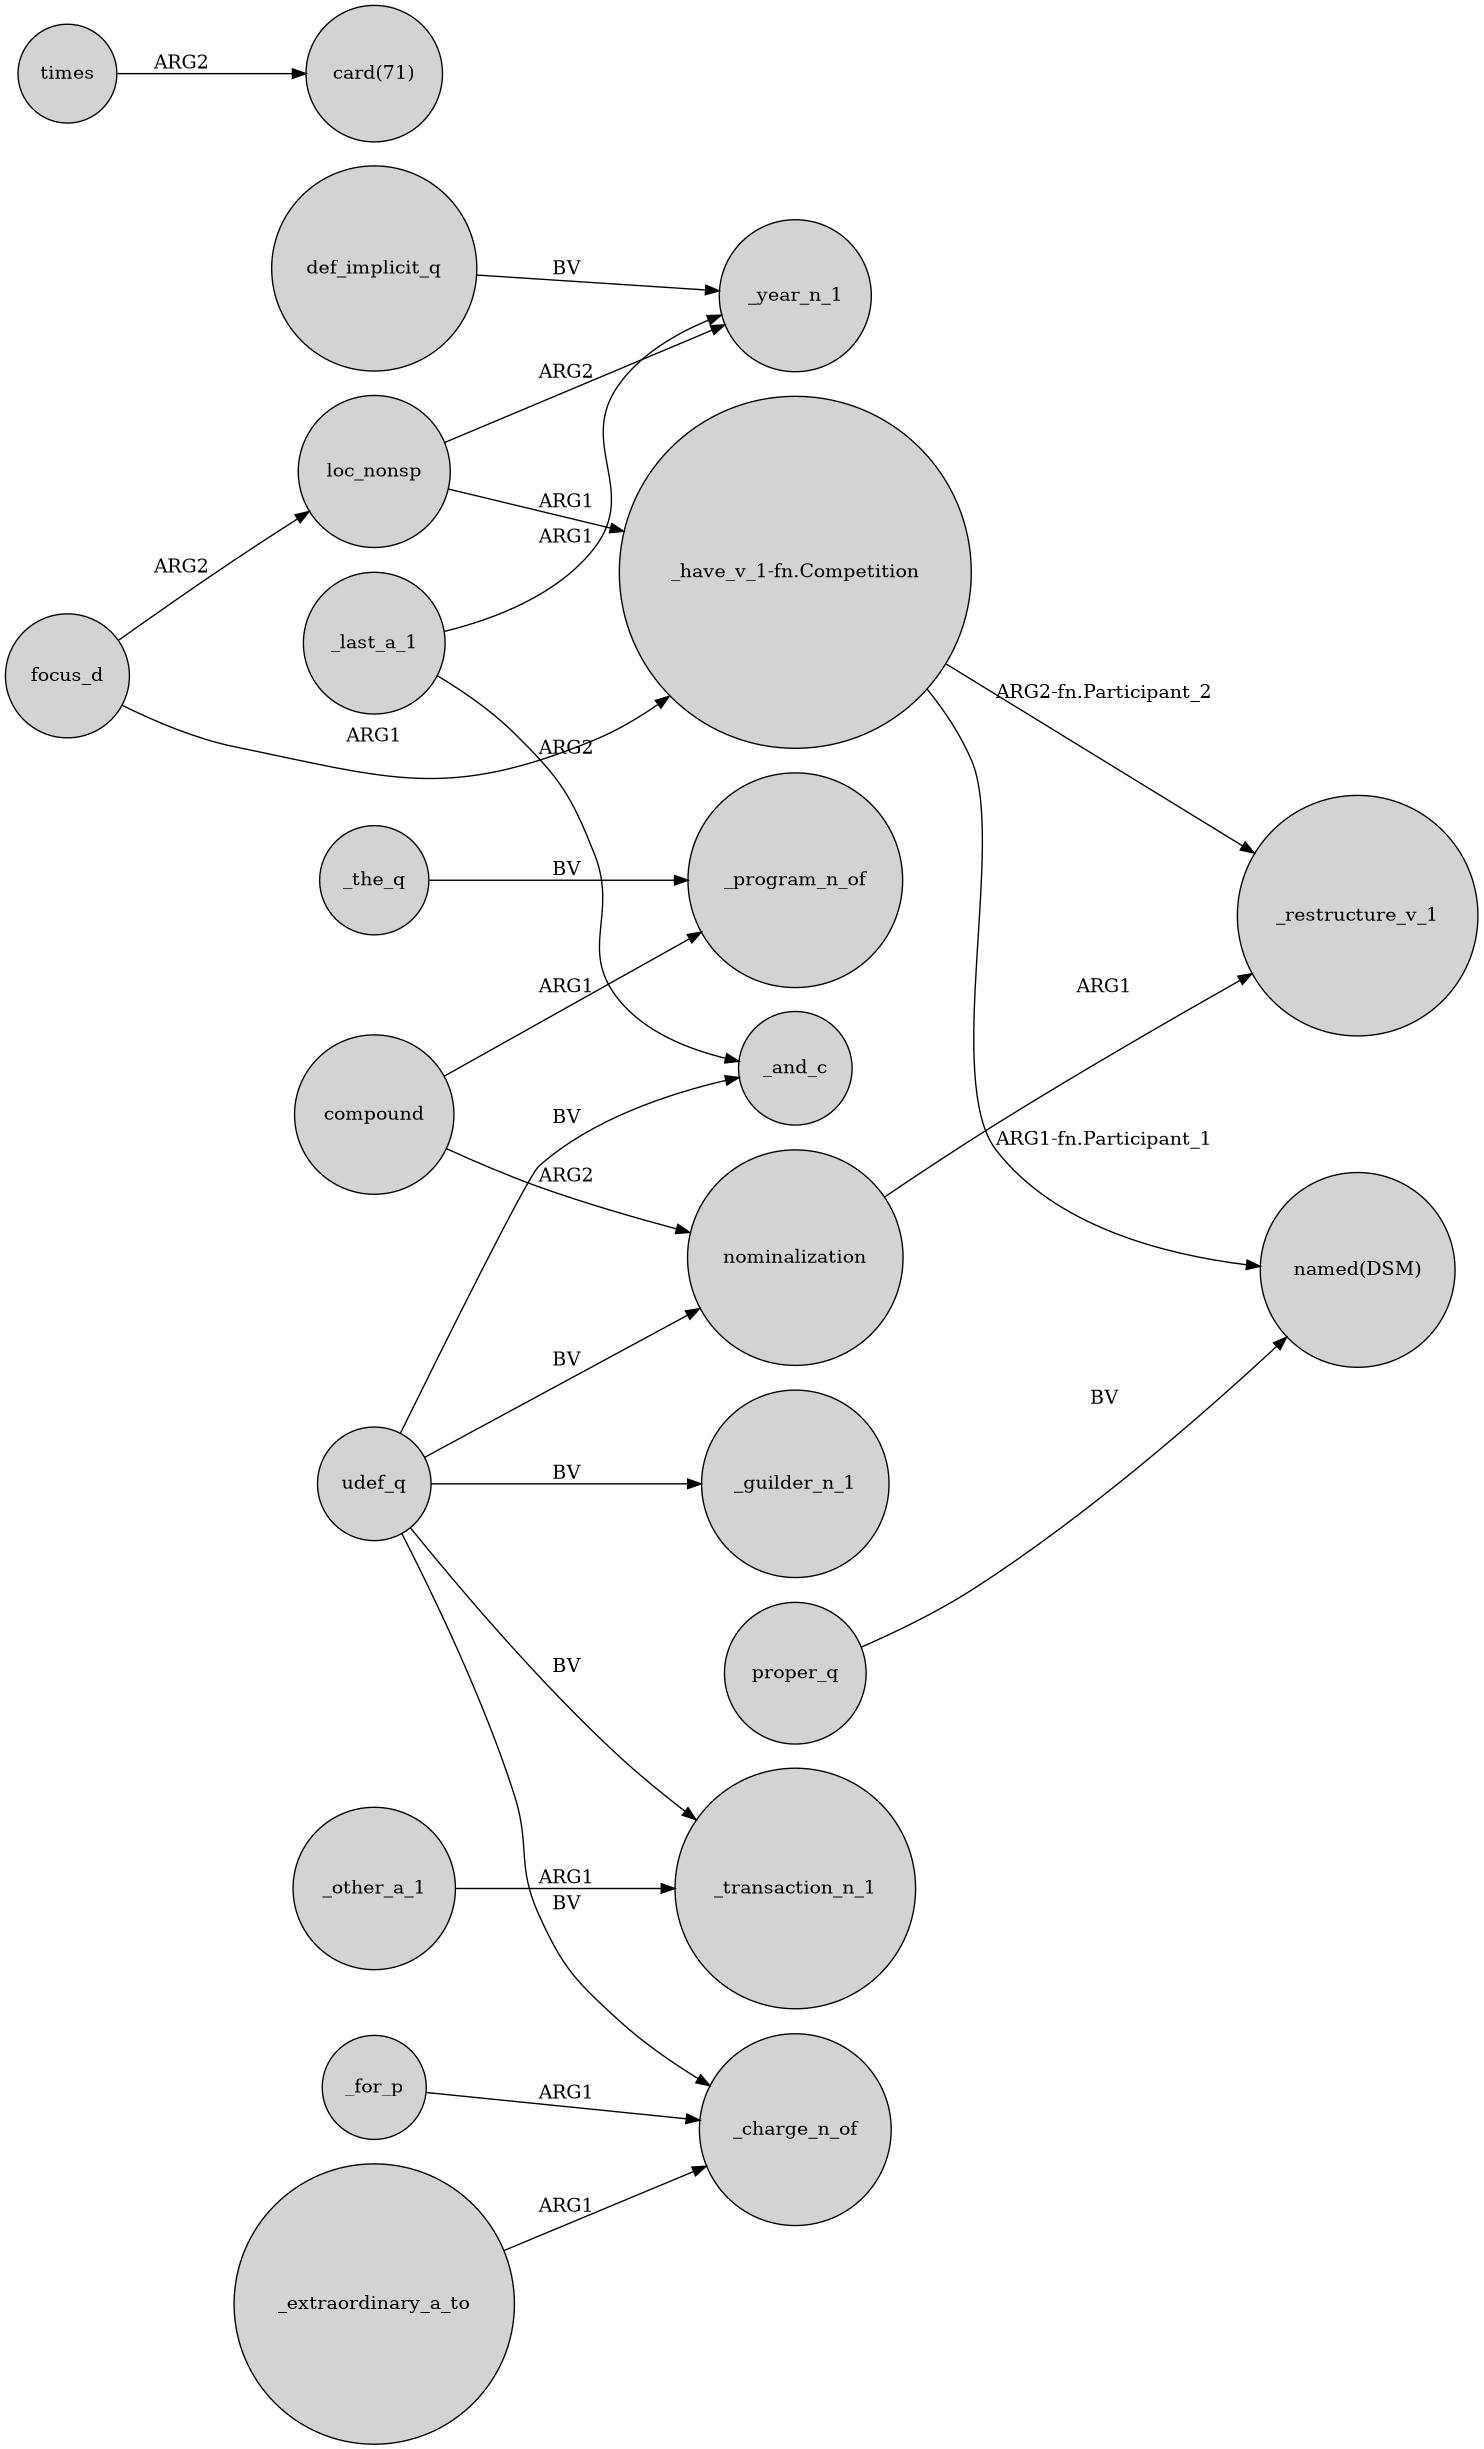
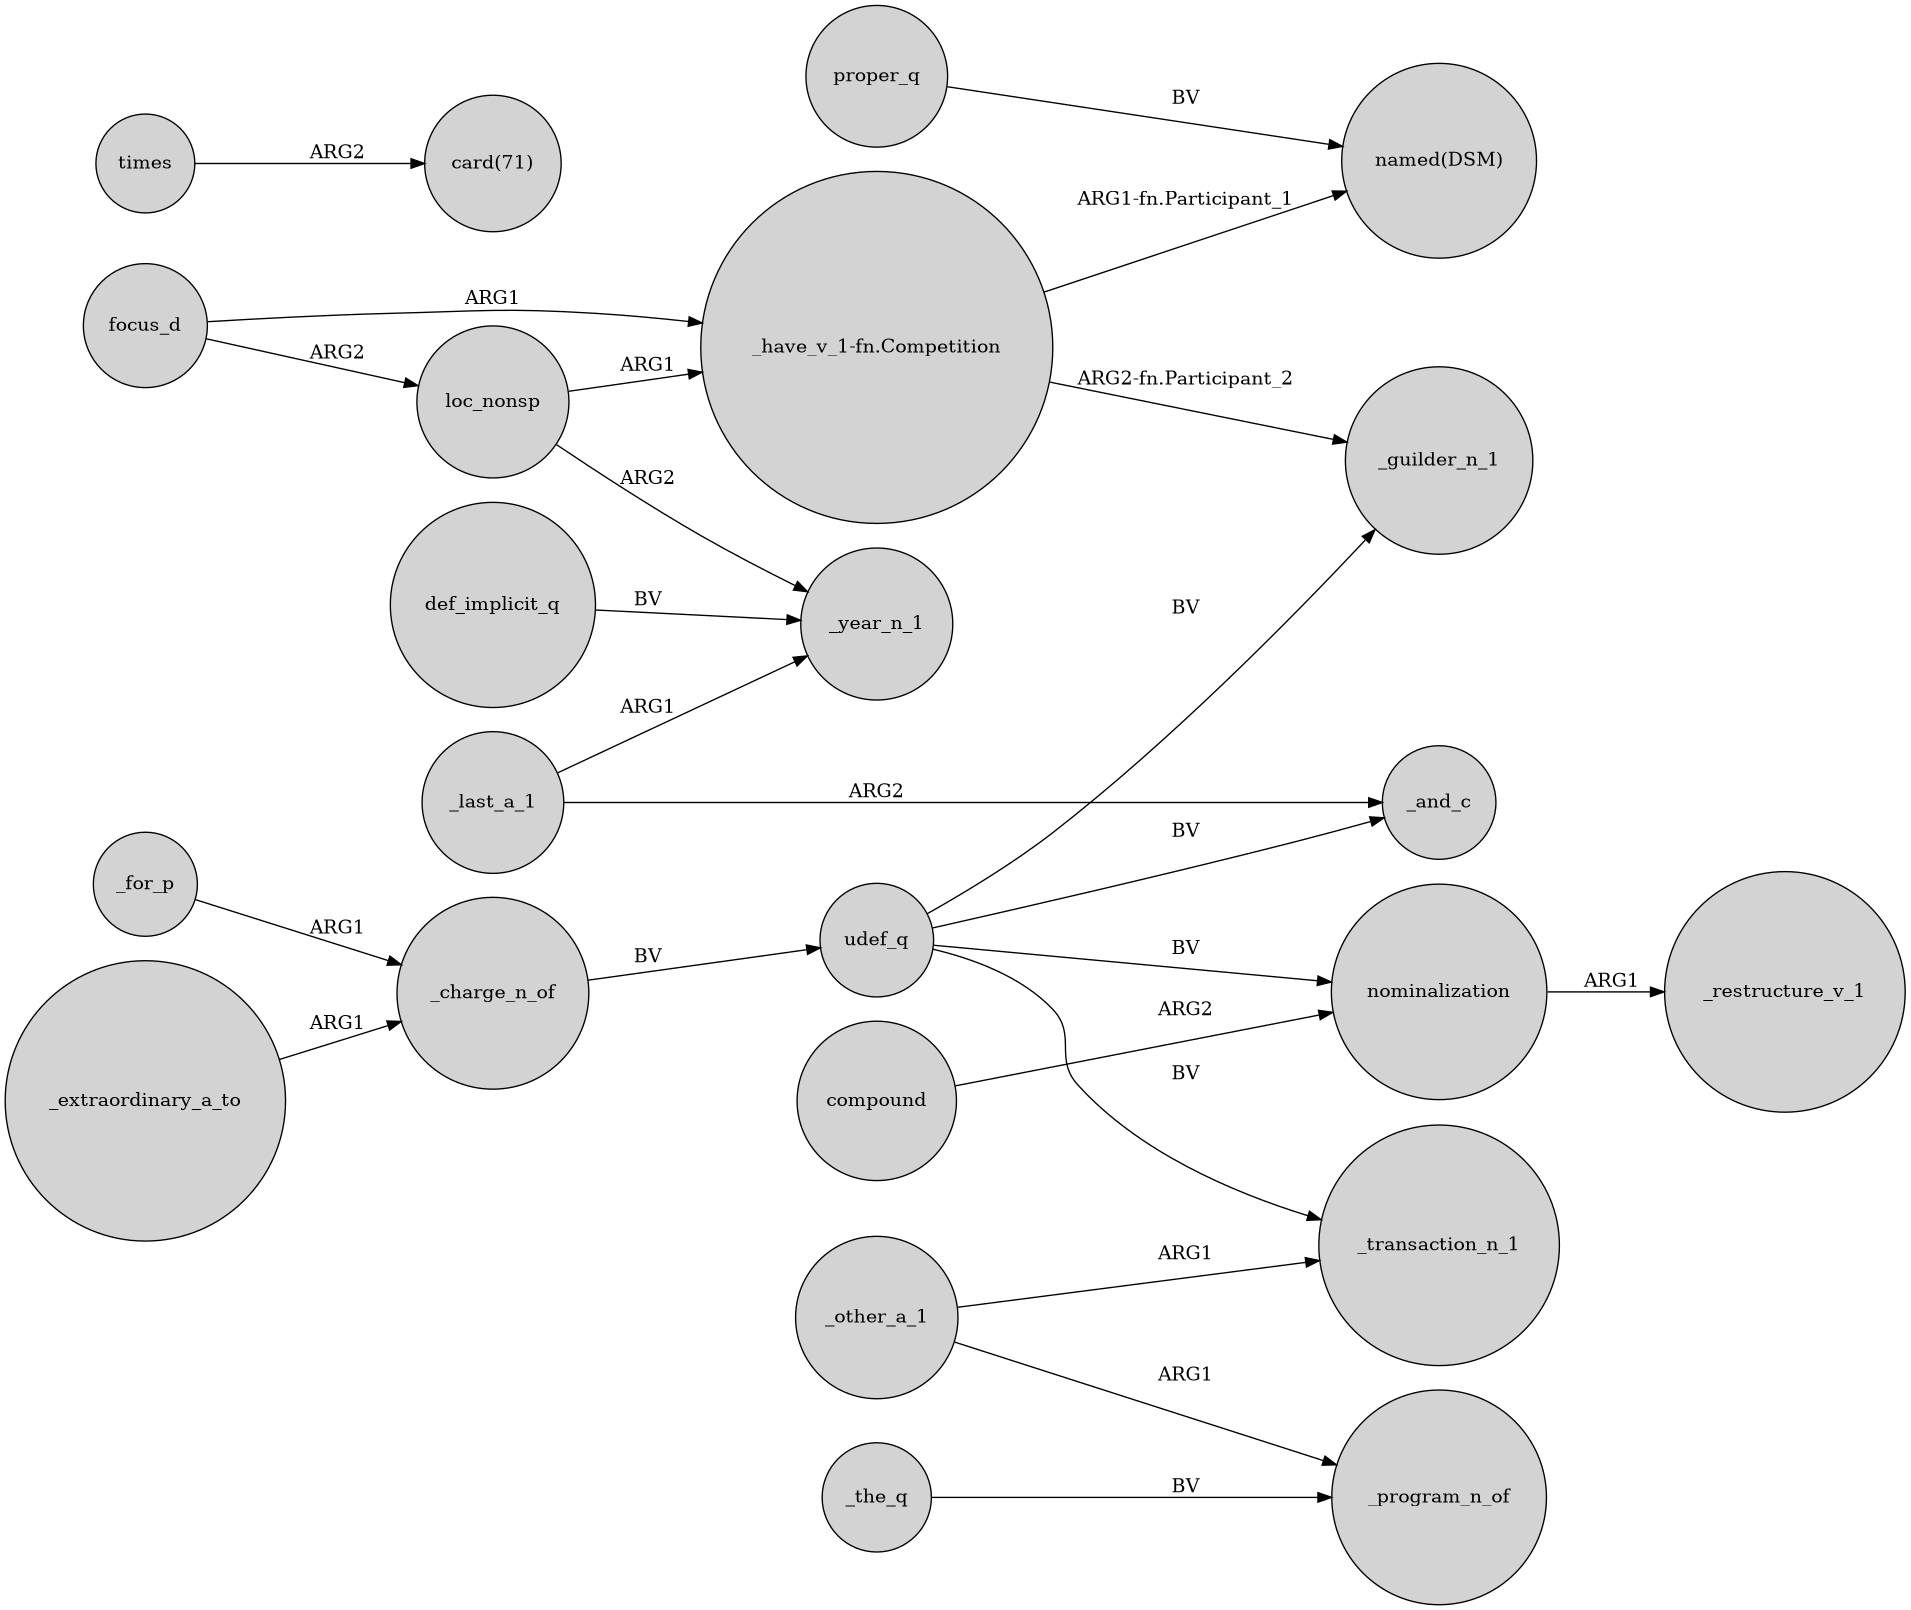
(1094, 755) -> (1192, 411)
(567, 1007) -> (1139, 1401)
(522, 1829) -> (697, 965)
